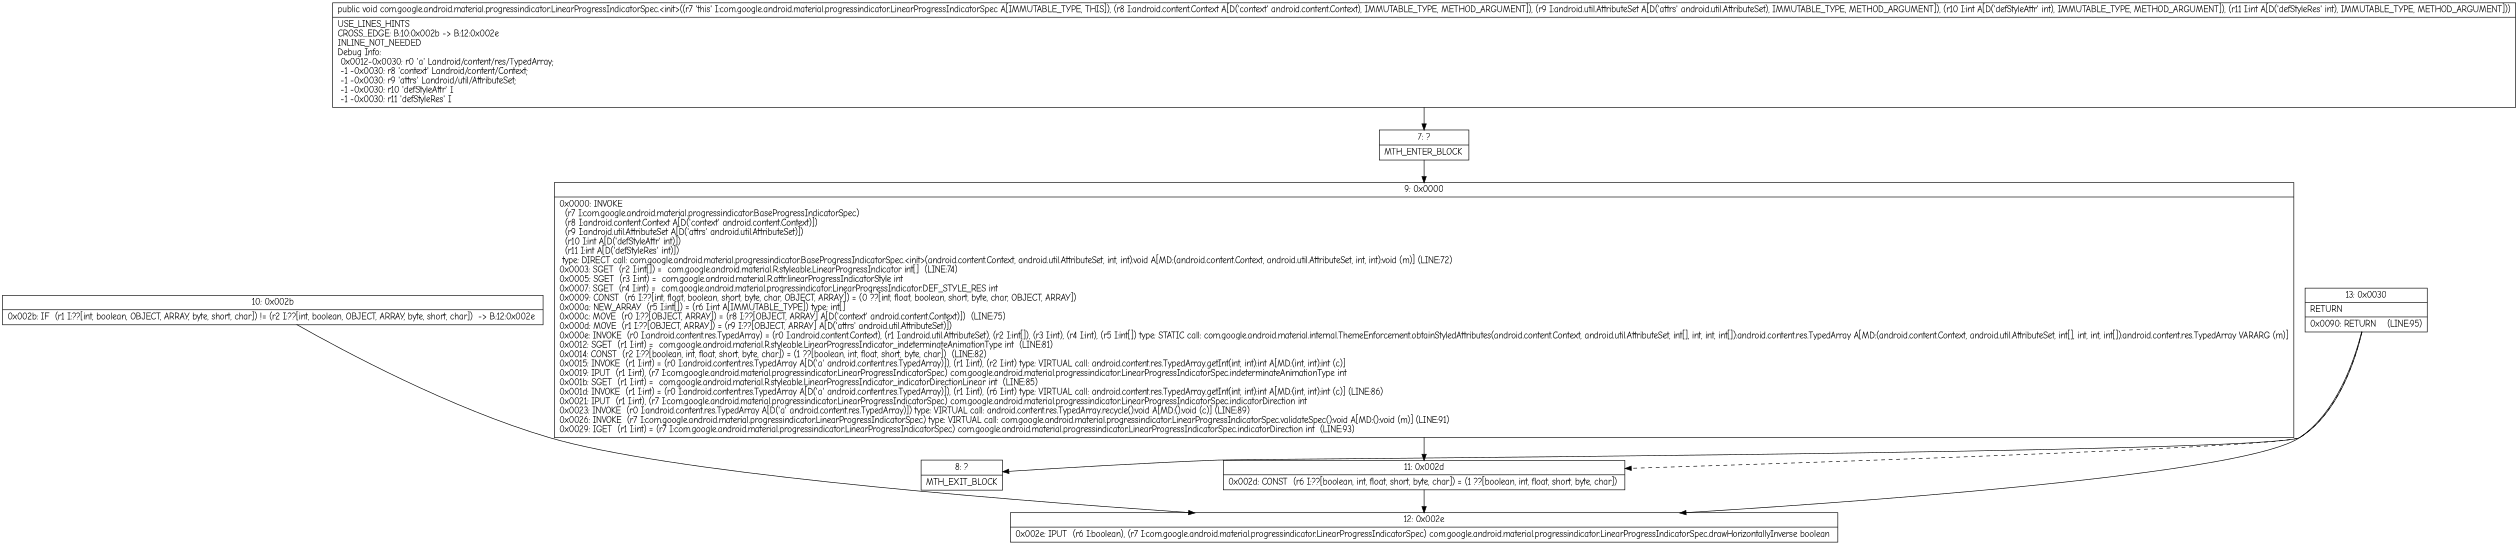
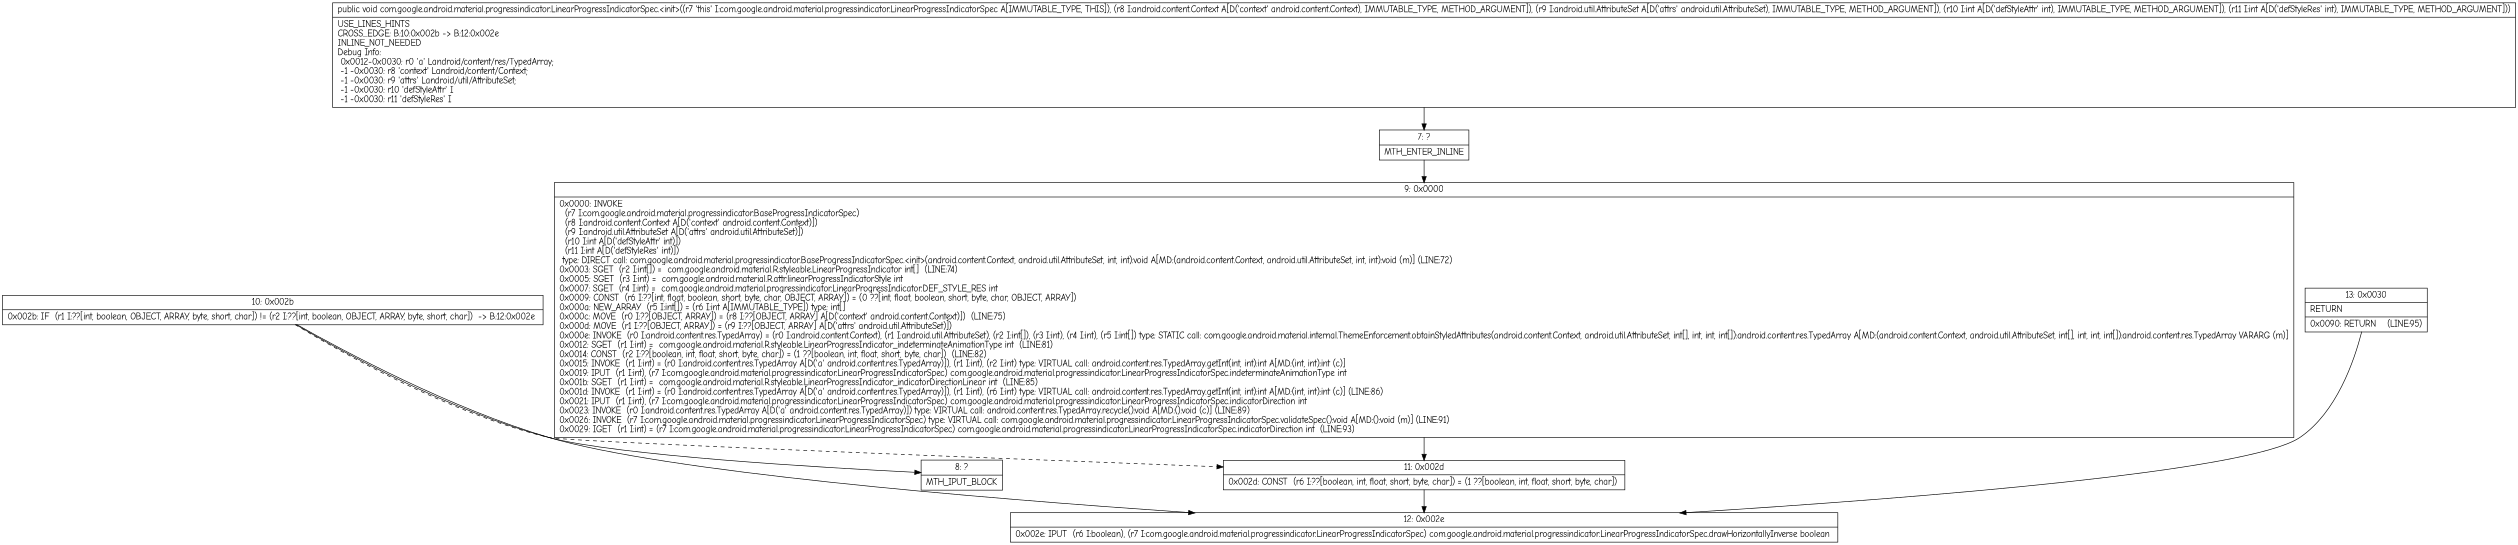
(1423, 152) -> (1424, 152)
(2029, 454) -> (743, 448)
(1717, 455) -> (625, 450)
(962, 482) -> (962, 482)
